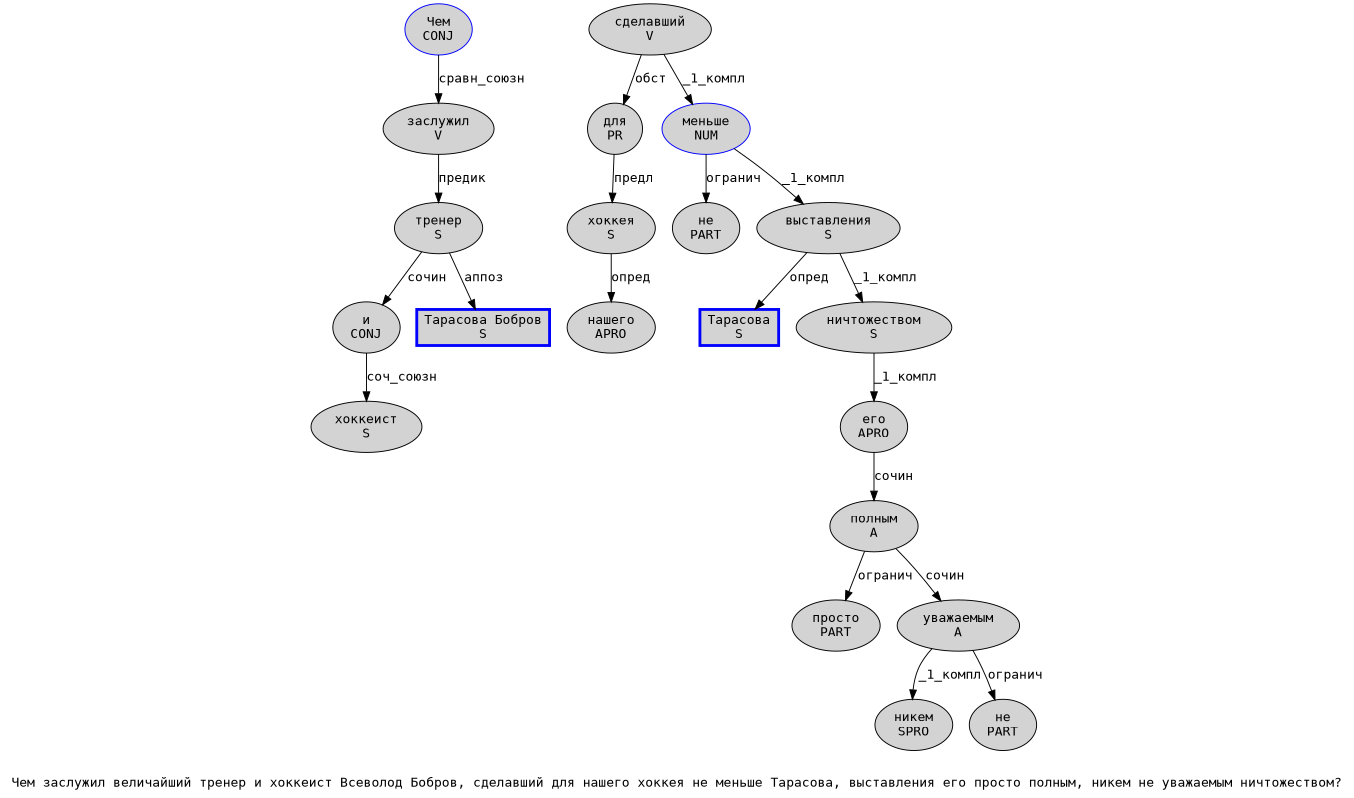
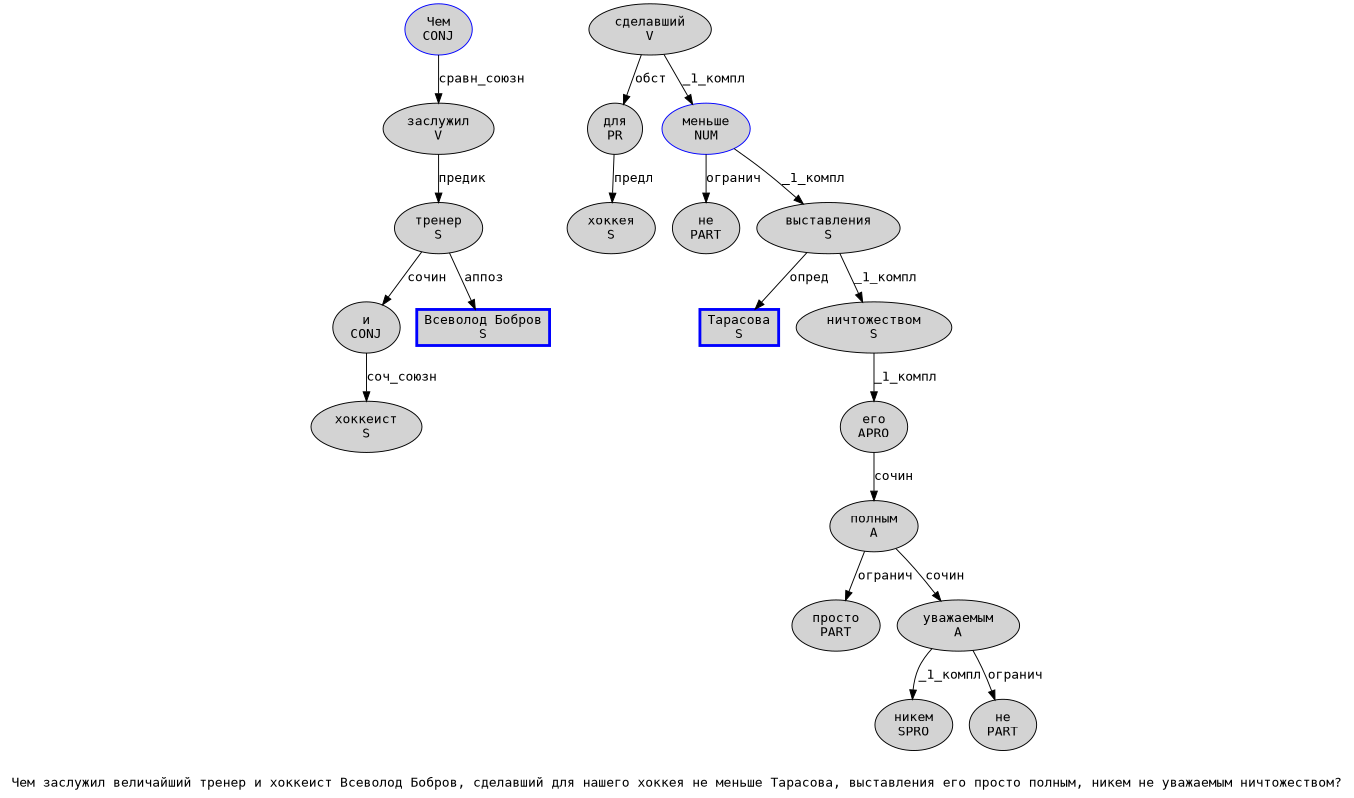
(483, 327) -> (483, 327)
(611, 327) -> none
